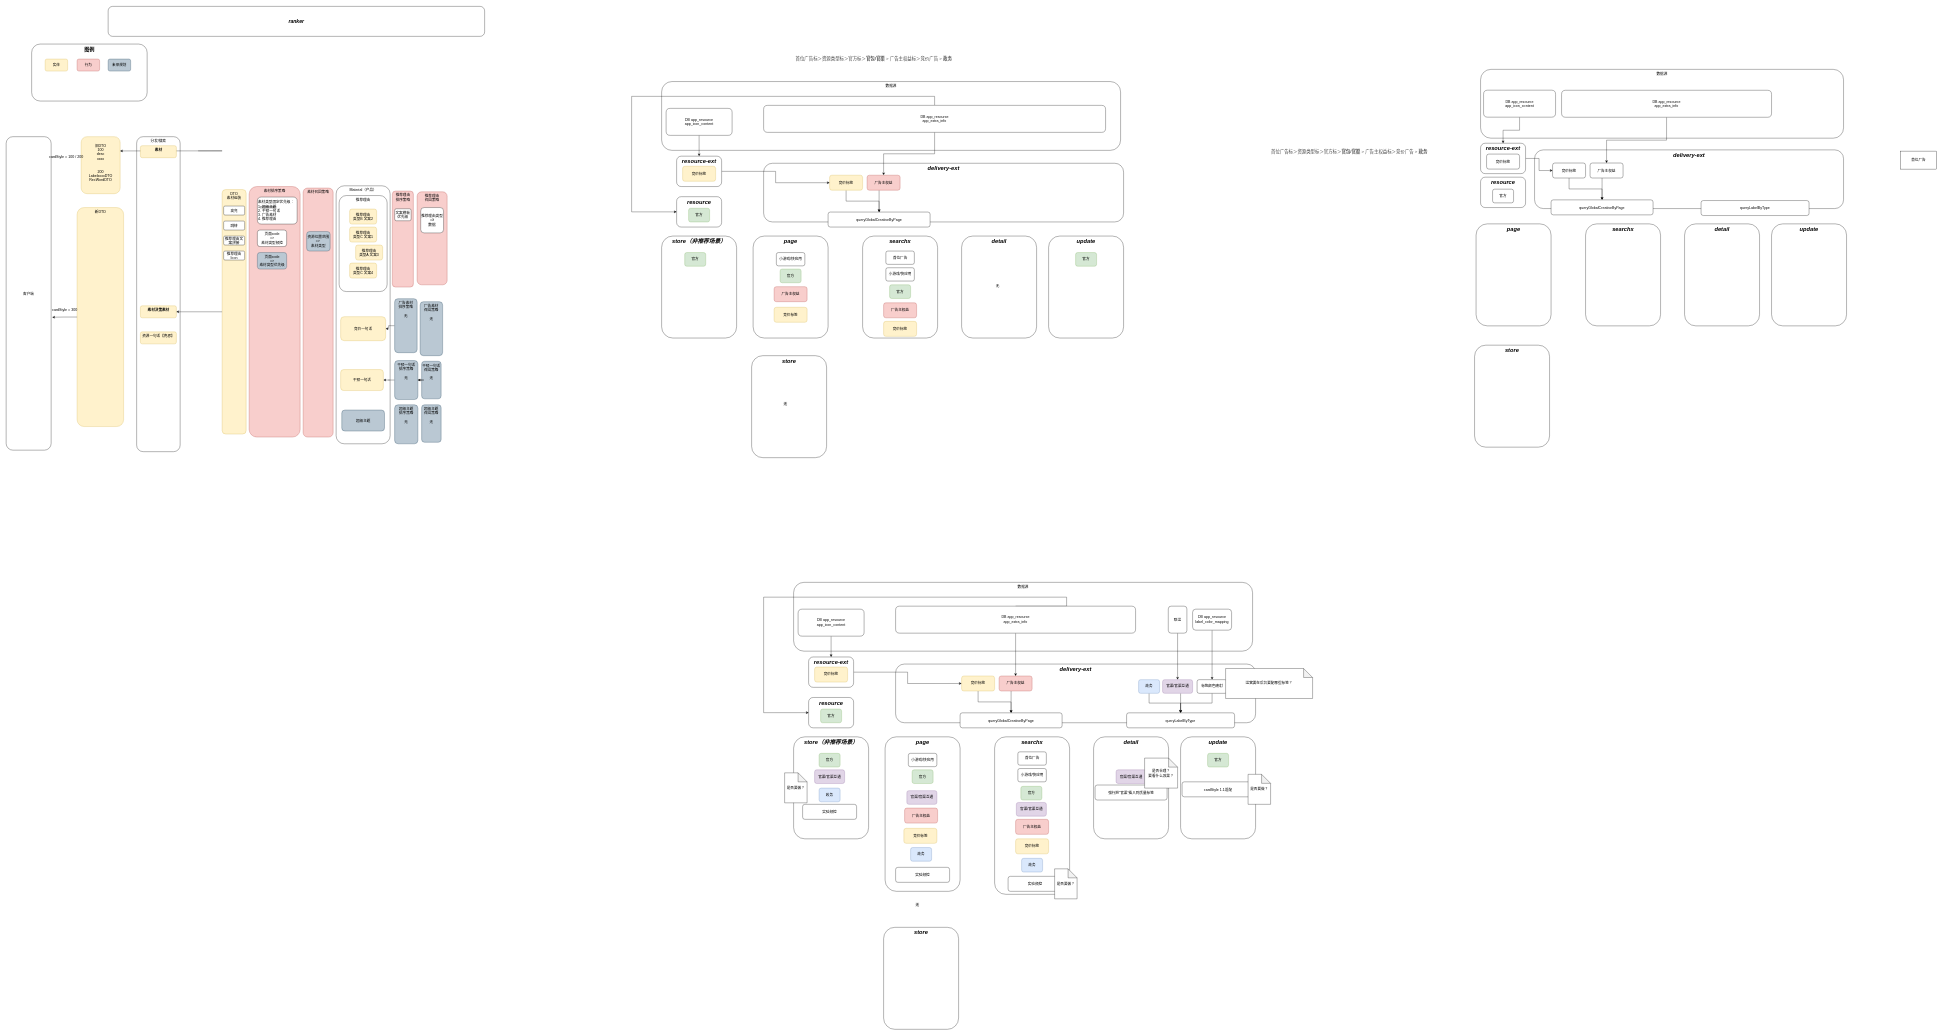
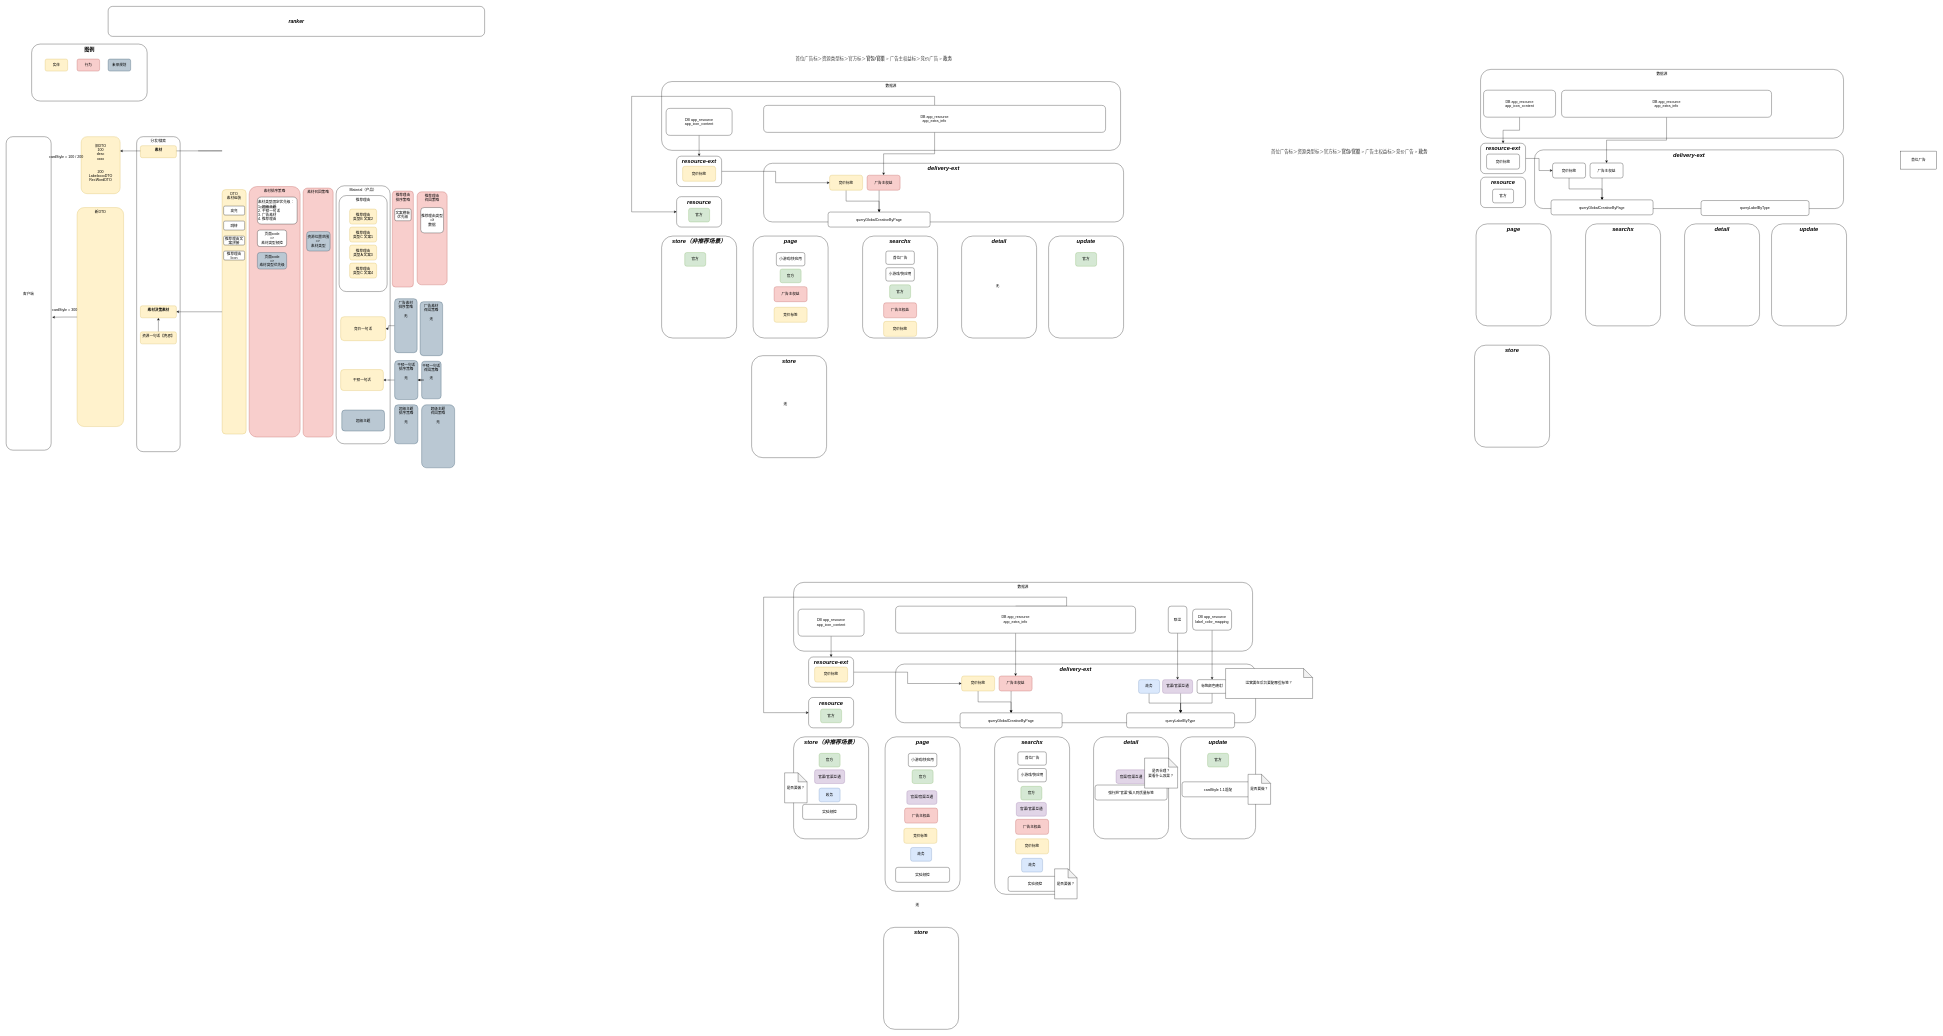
(369, 252) -> (363, 252)
none -> (158, 321)
(431, 423) -> (438, 436)
